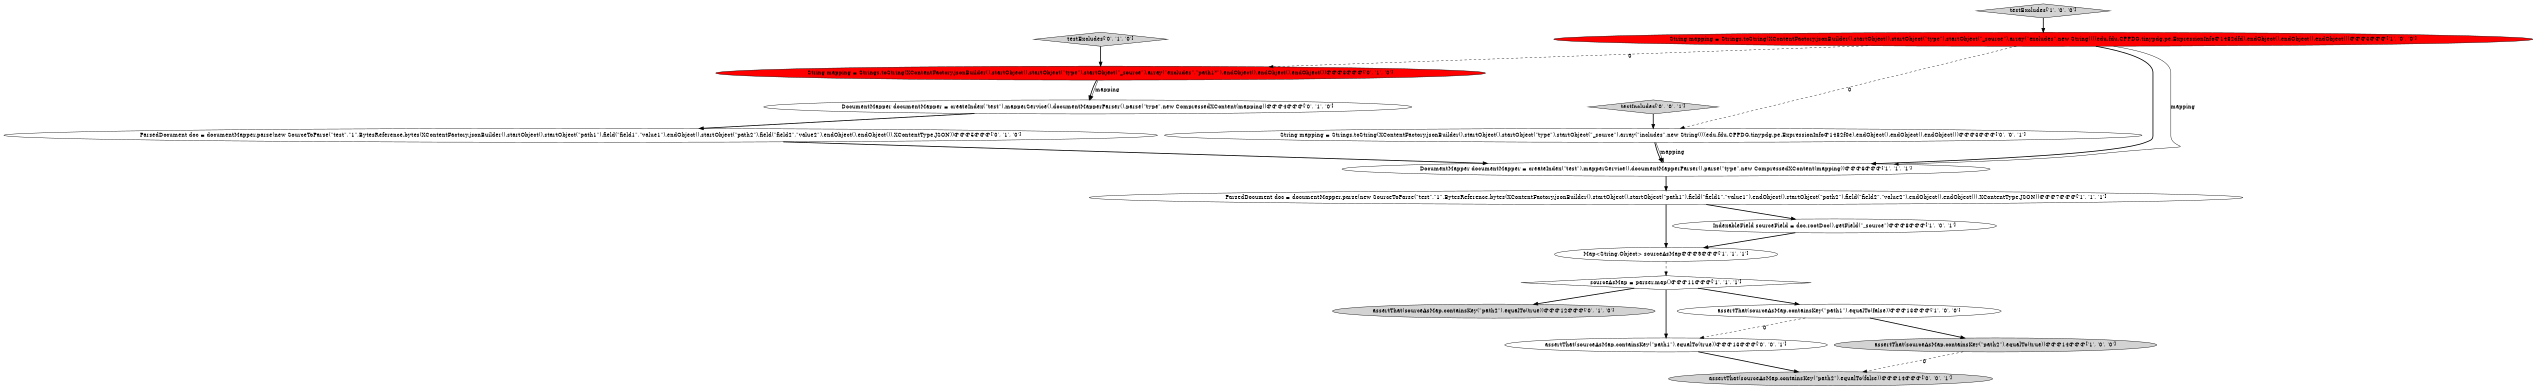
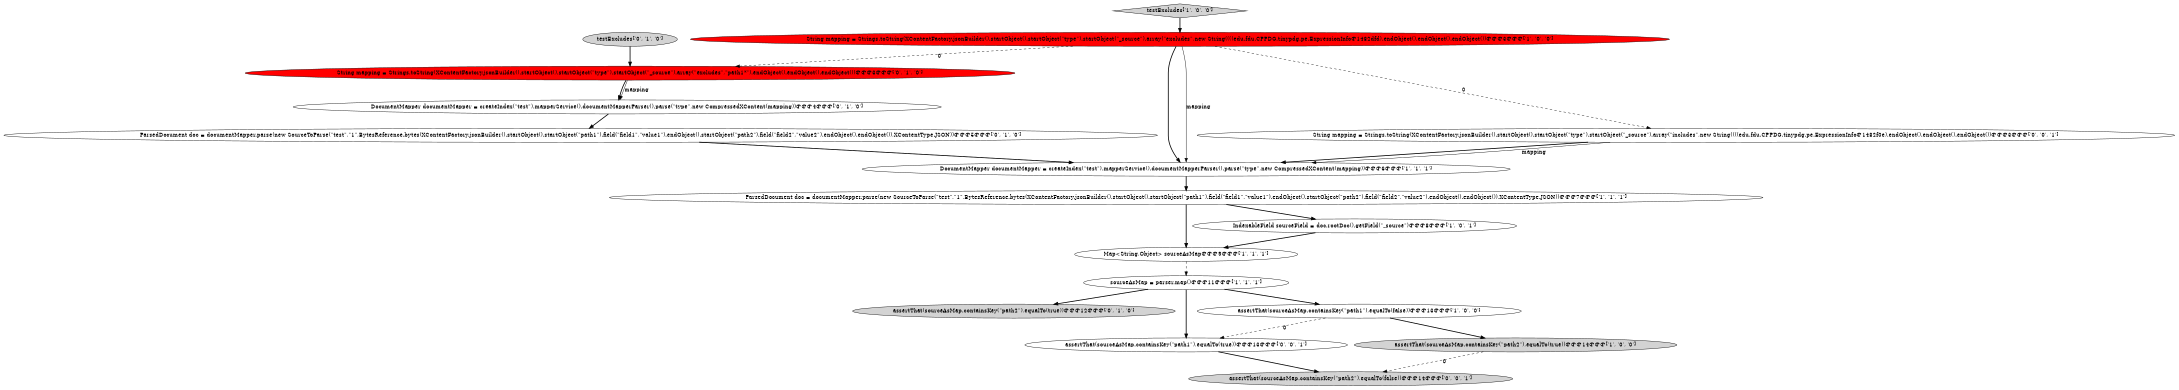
(1101, 39) -> (630, 39)
(1653, 107) -> none
(1666, 283) -> (1186, 283)
